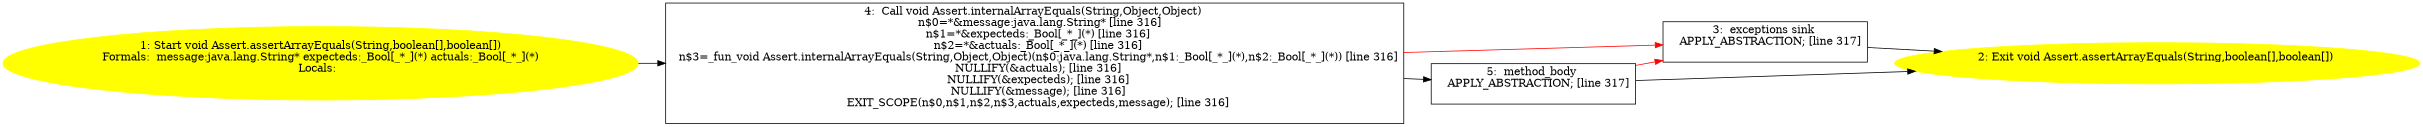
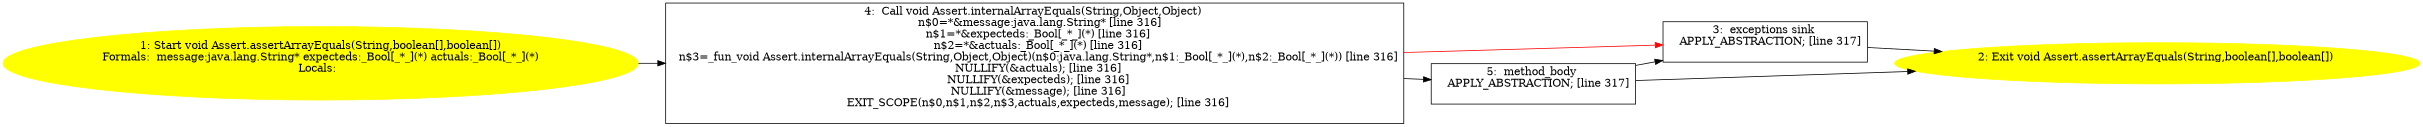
(1645, 64) -> (1645, 64)
